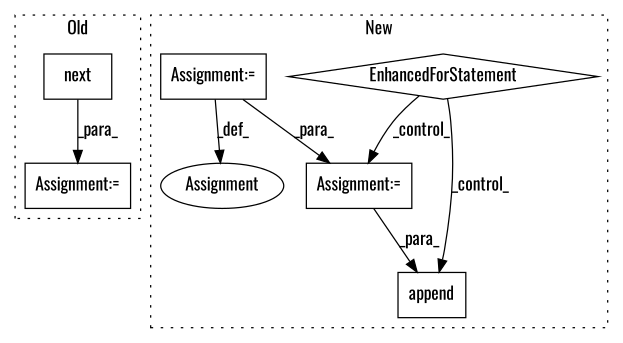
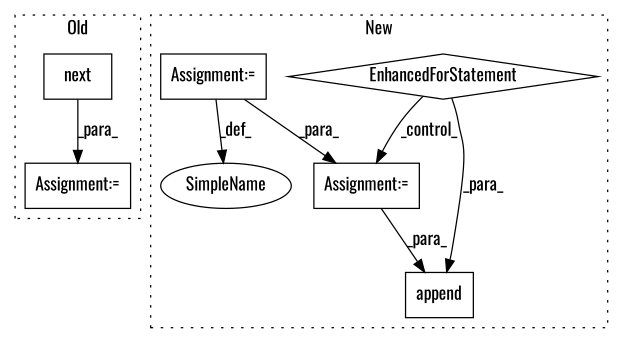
(222, 186) -> (226, 186)
(481, 186) -> (483, 186)
